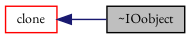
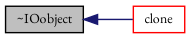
(89, 19) -> (115, 19)
